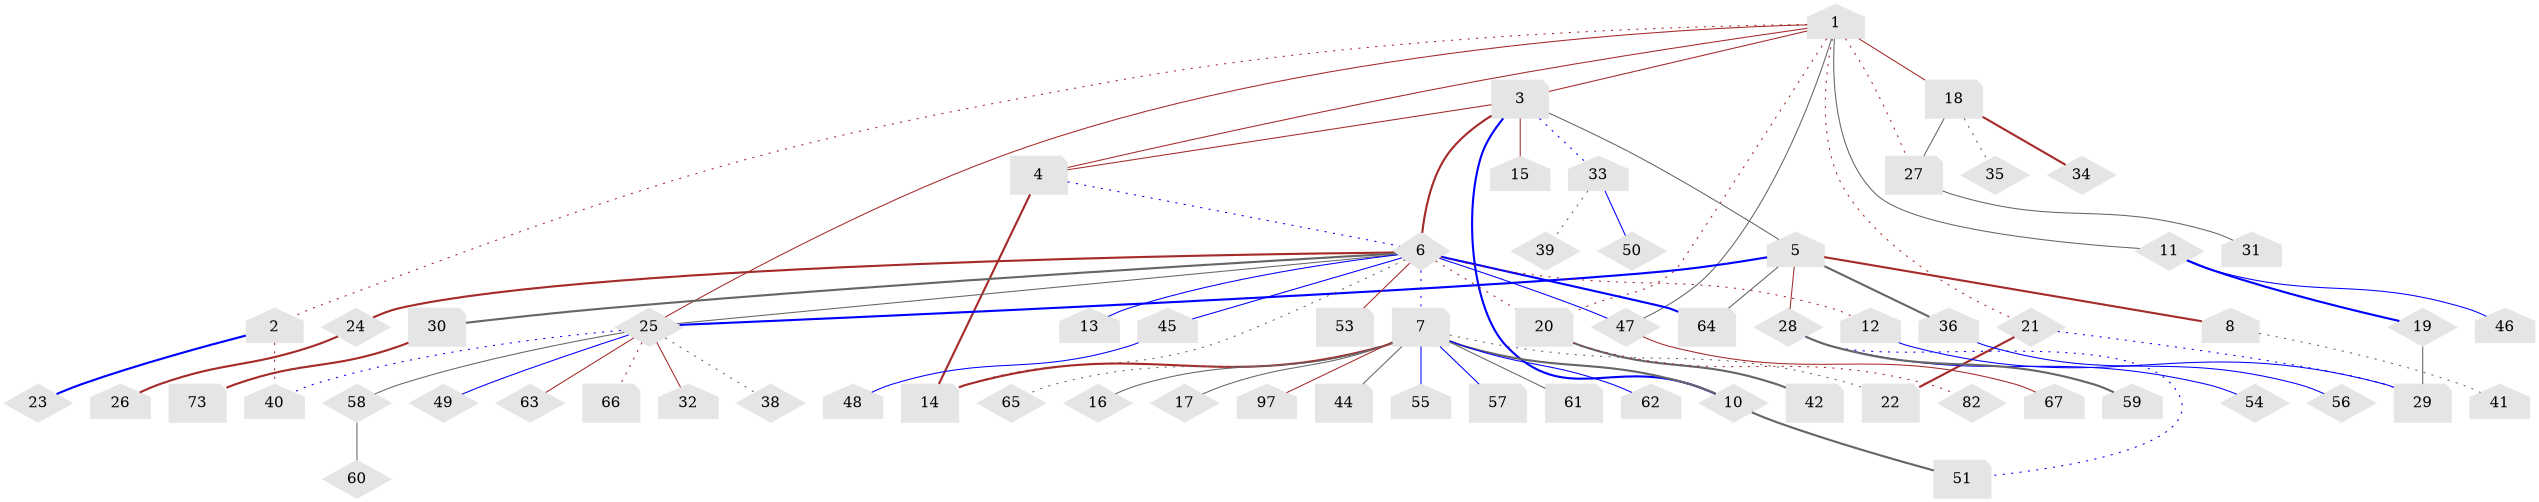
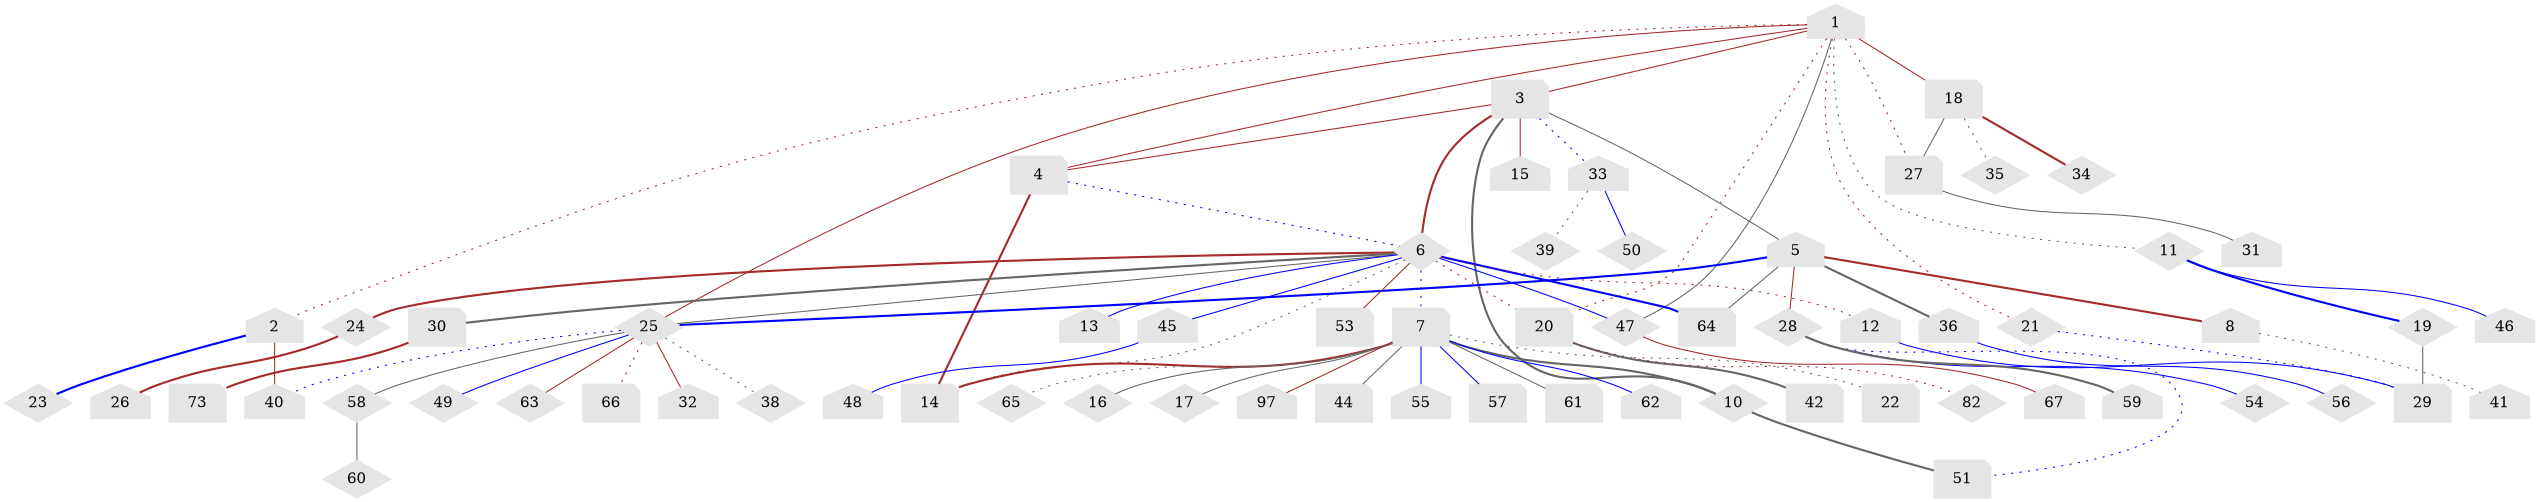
(1923, 217) -> (1923, 217)
(1500, 338) -> (1500, 338)
(1967, 362) -> none
(275, 364) -> (275, 364)
